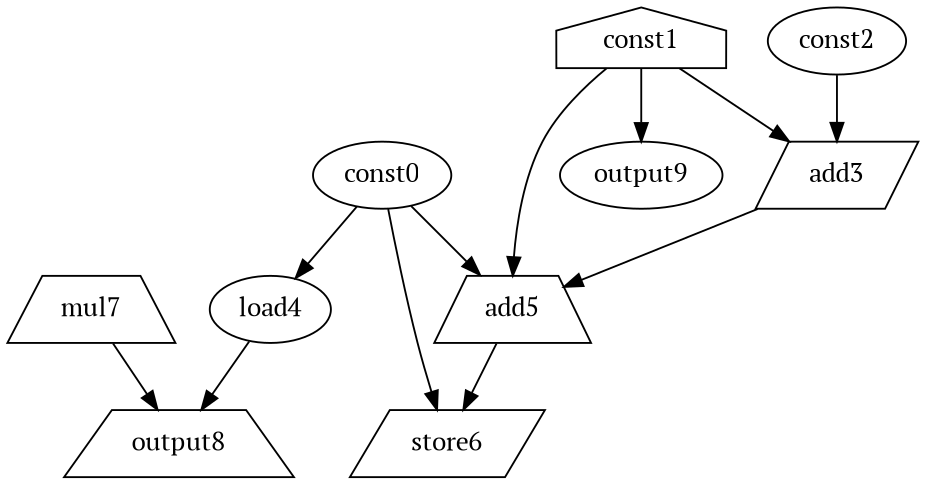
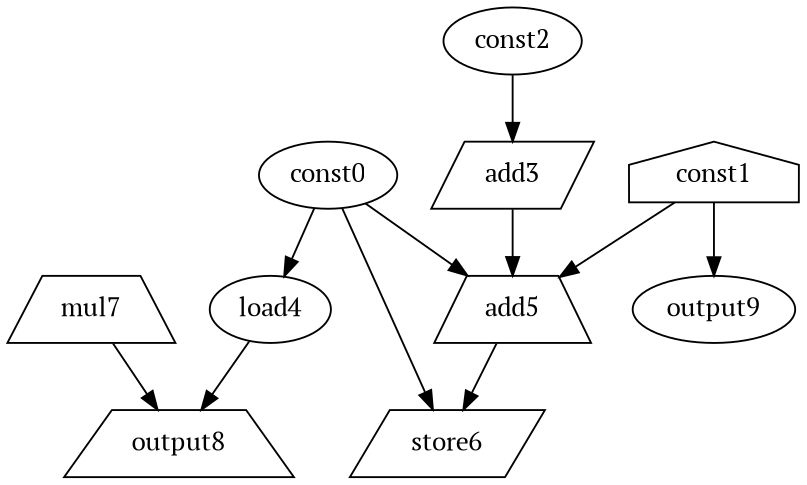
(726, 100) -> none
